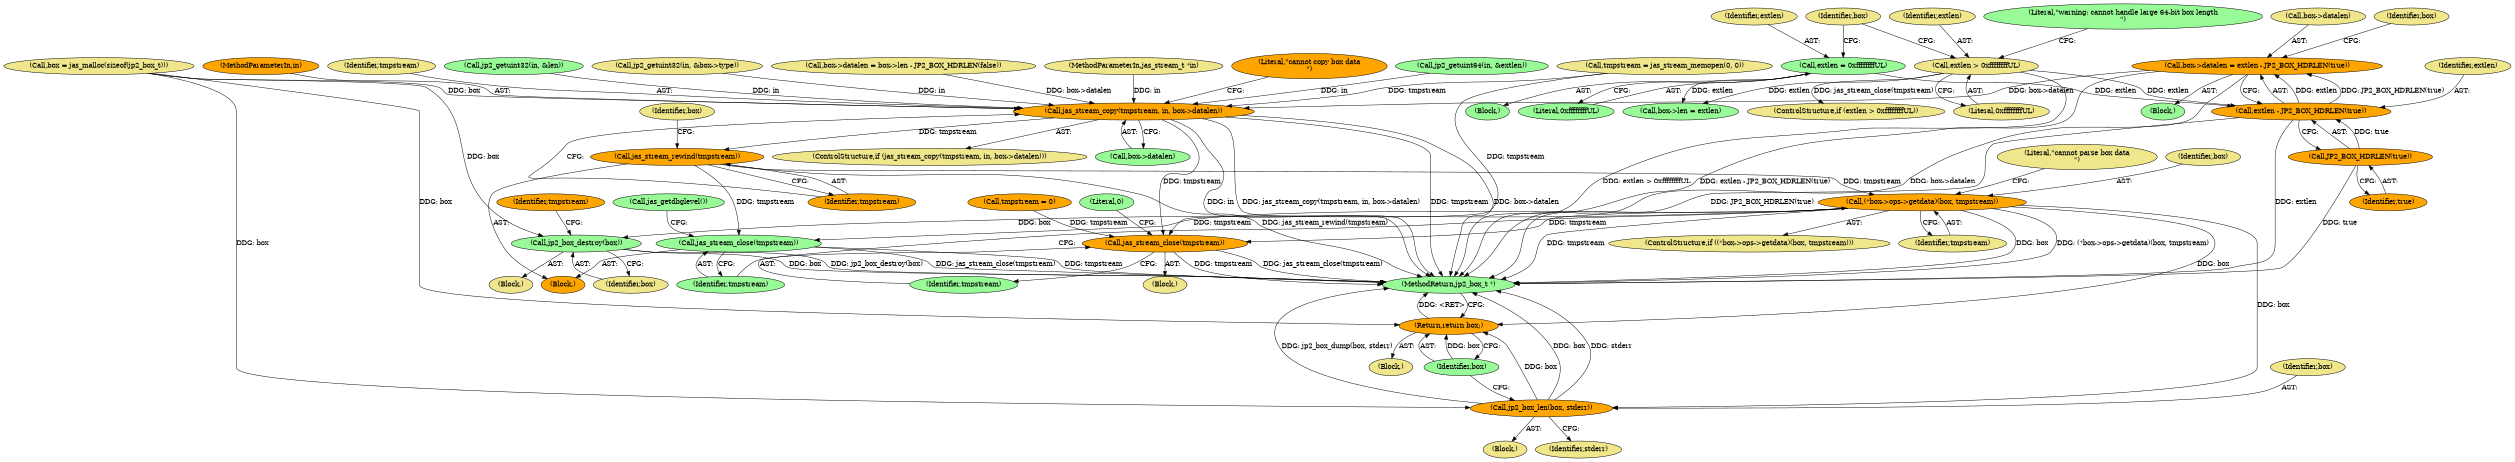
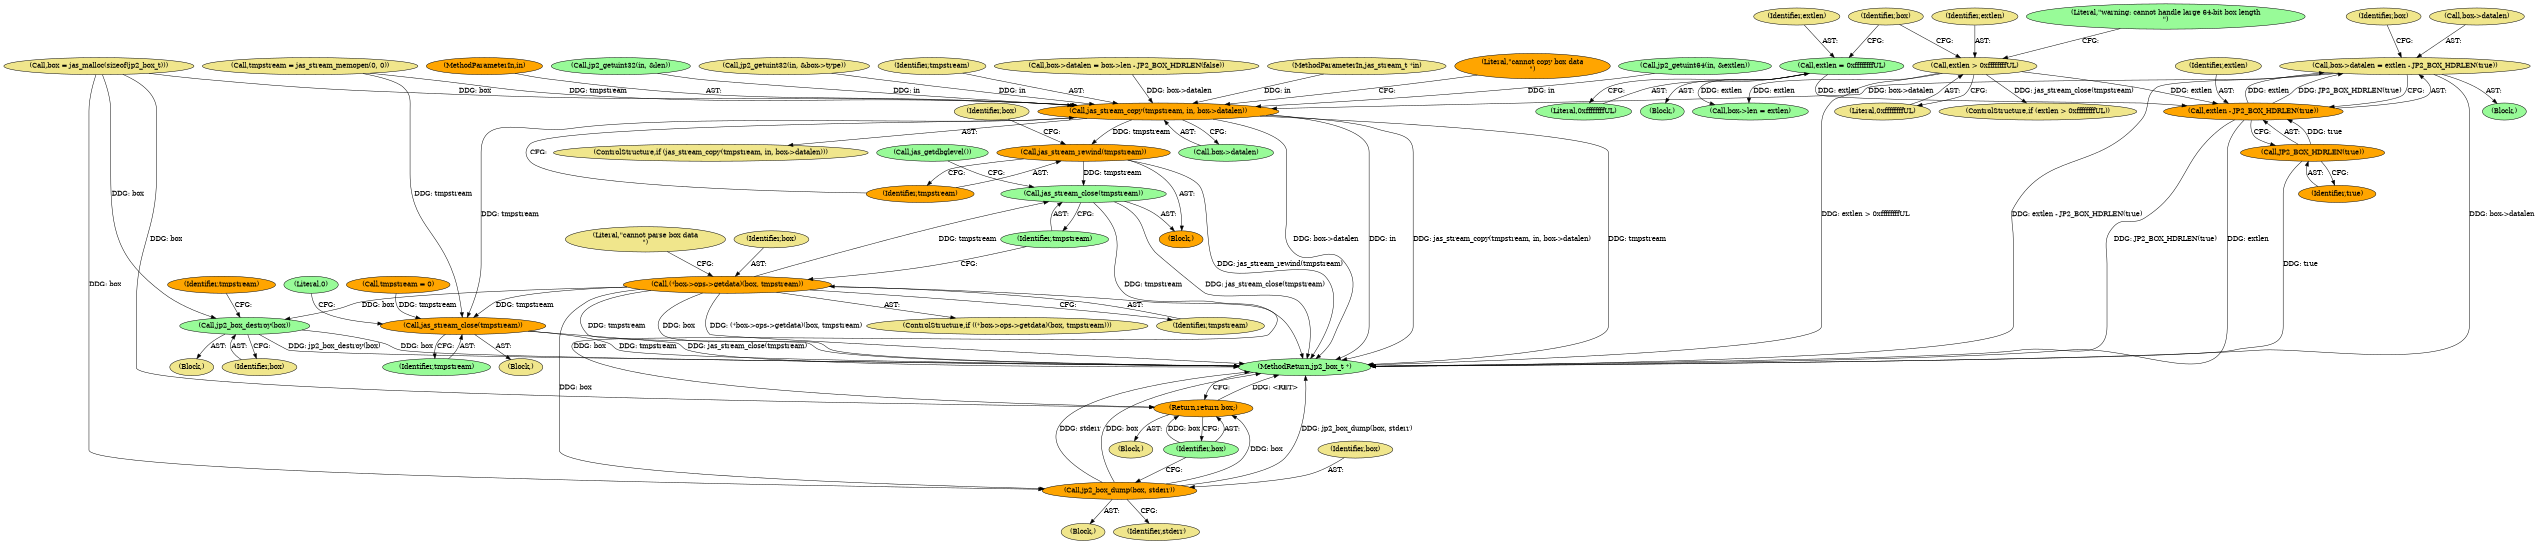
(2257, 66) -> (2405, 66)
(1297, 171) -> none
(1542, 408) -> (1120, 491)
